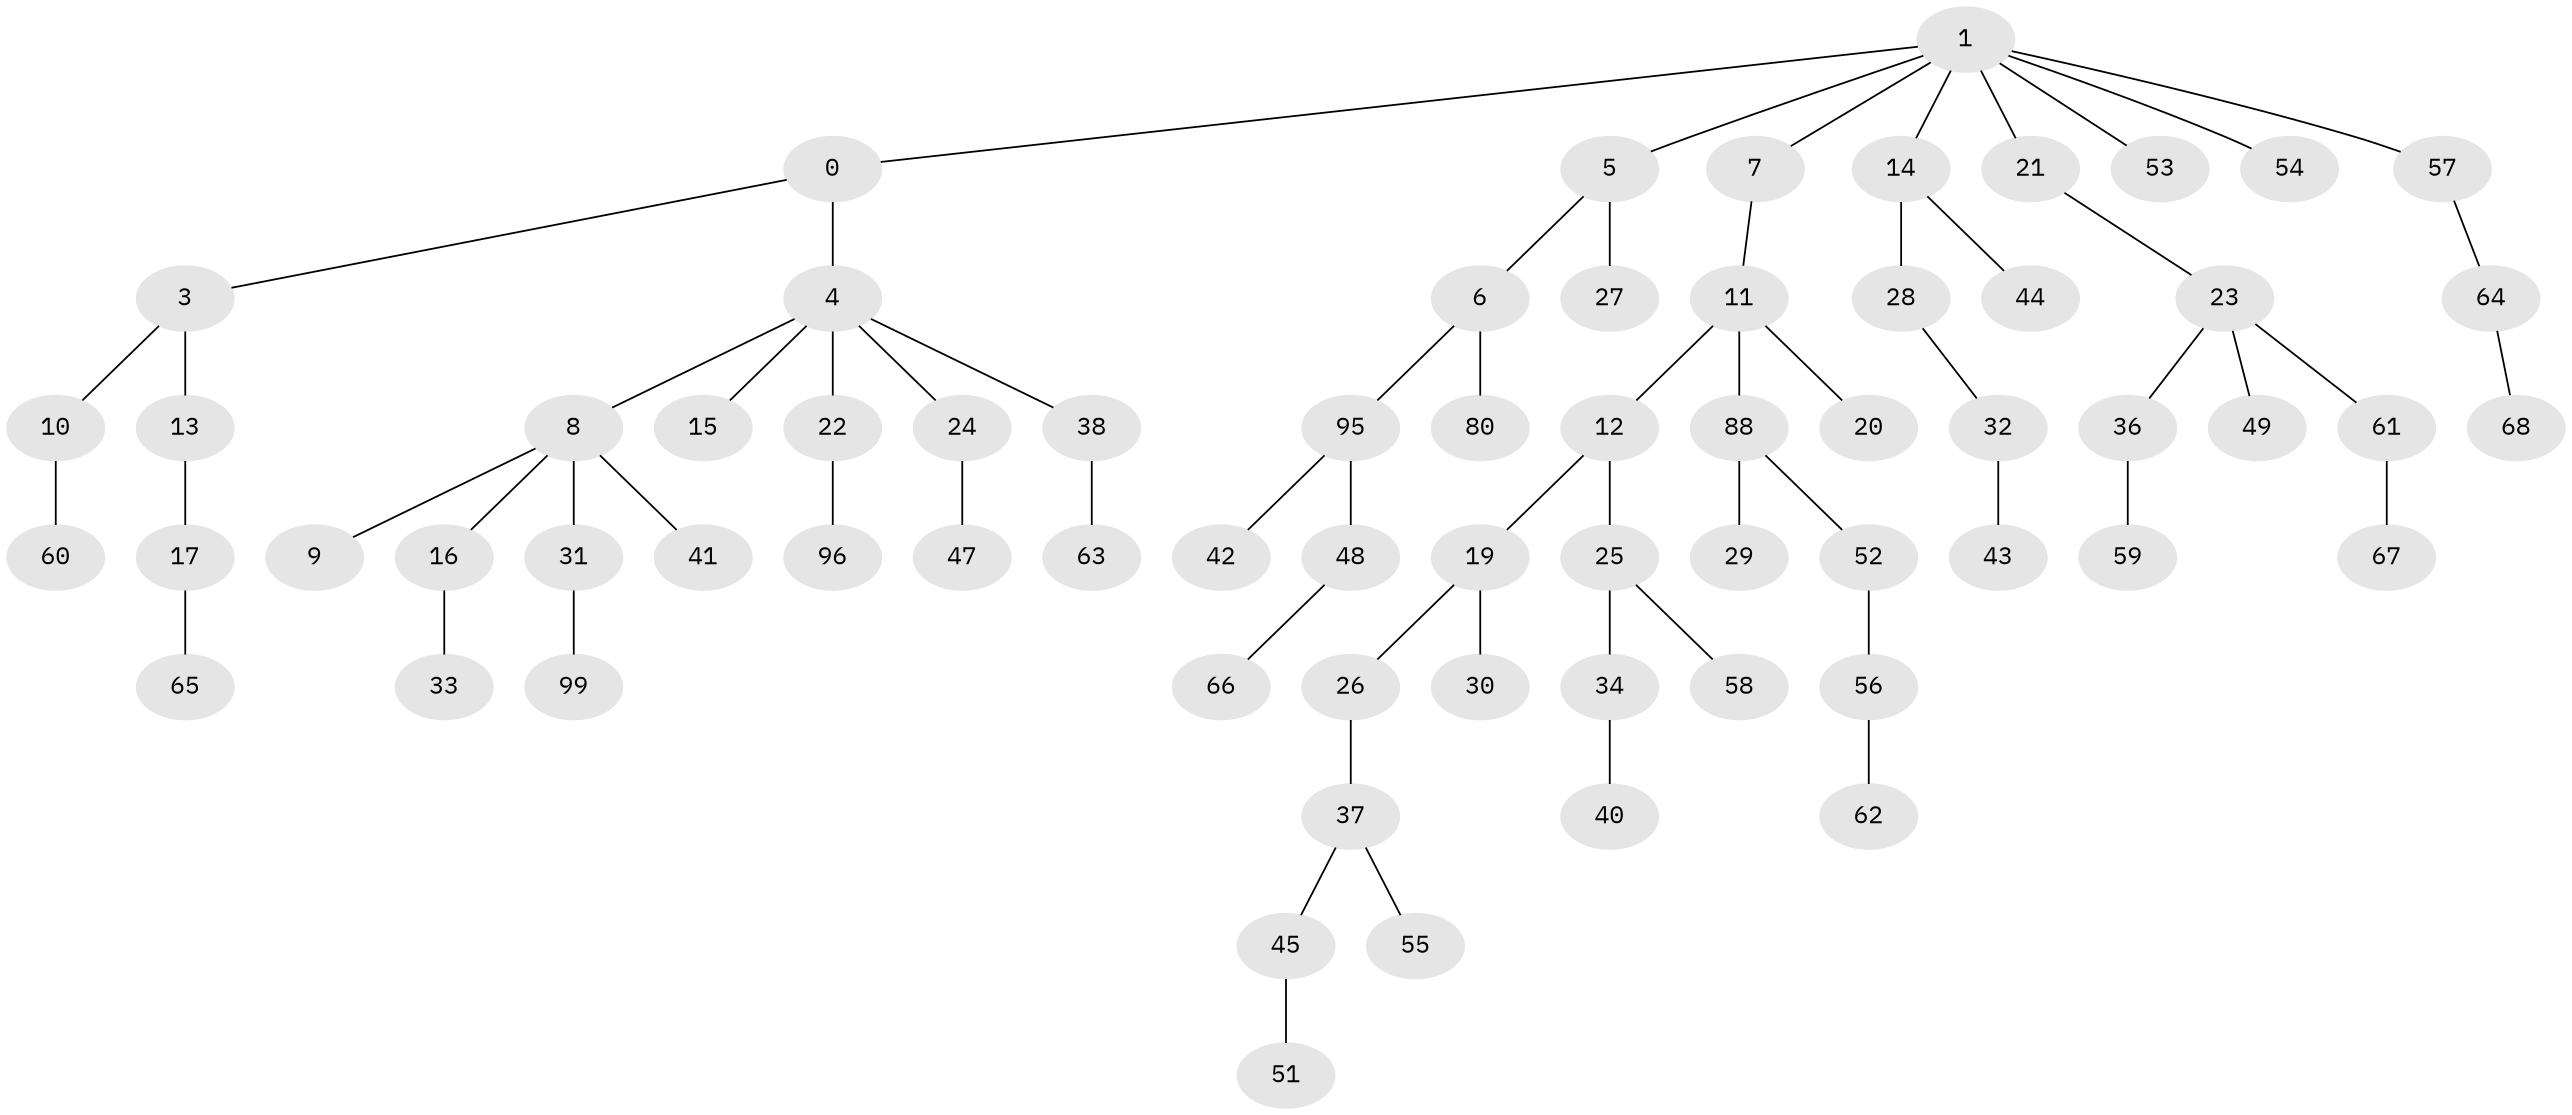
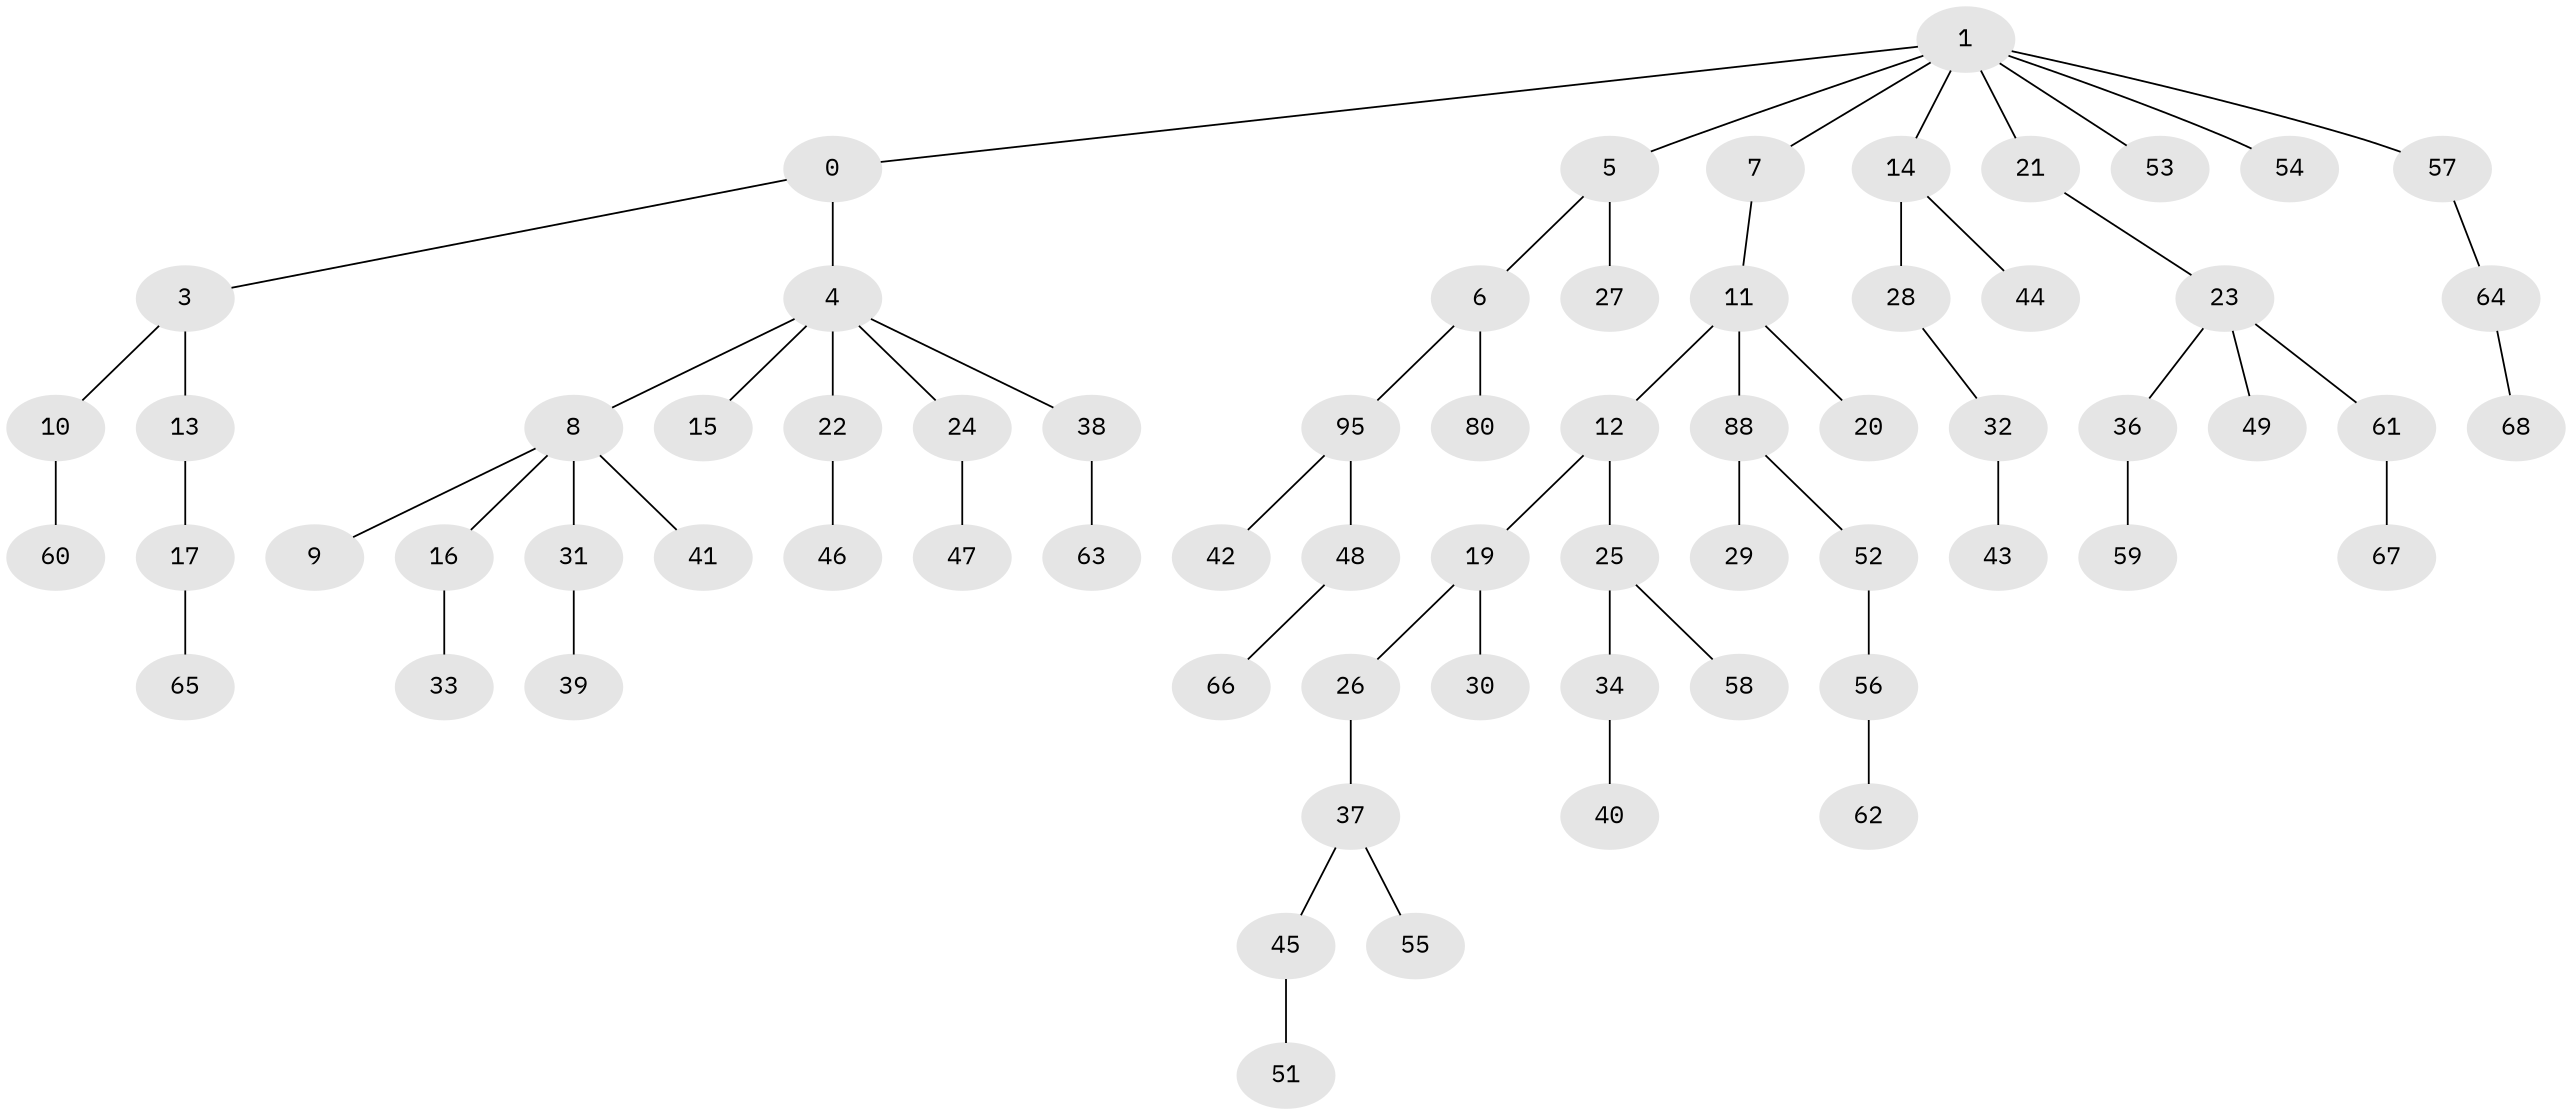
(833, 558) -> (833, 558)
(574, 687) -> (574, 687)
